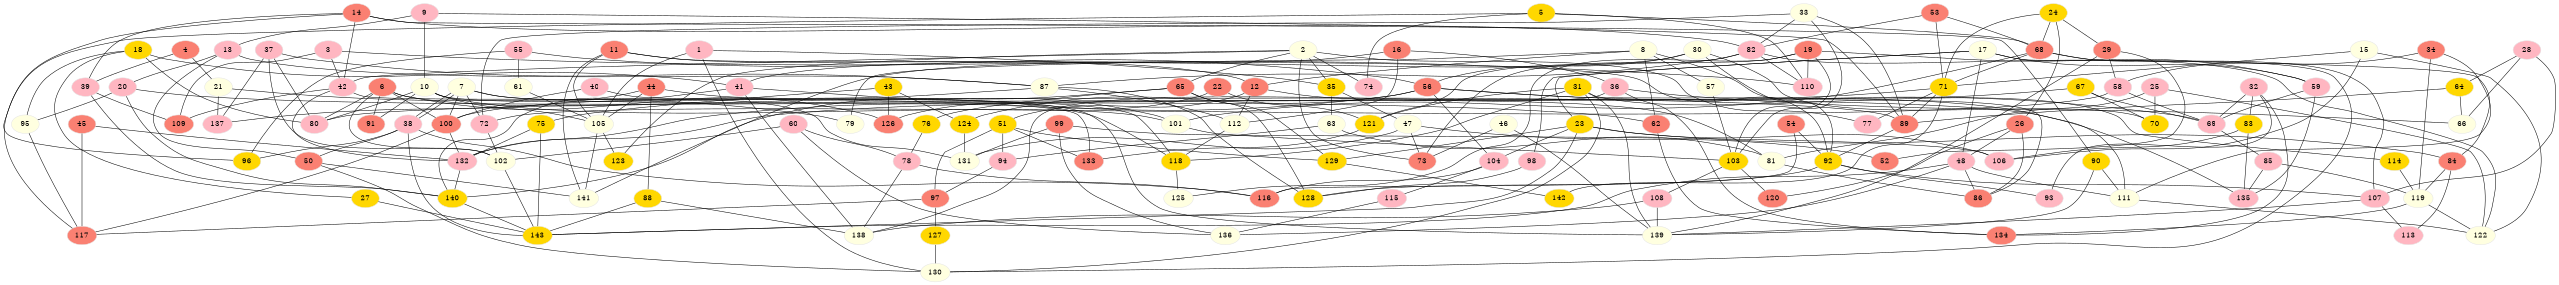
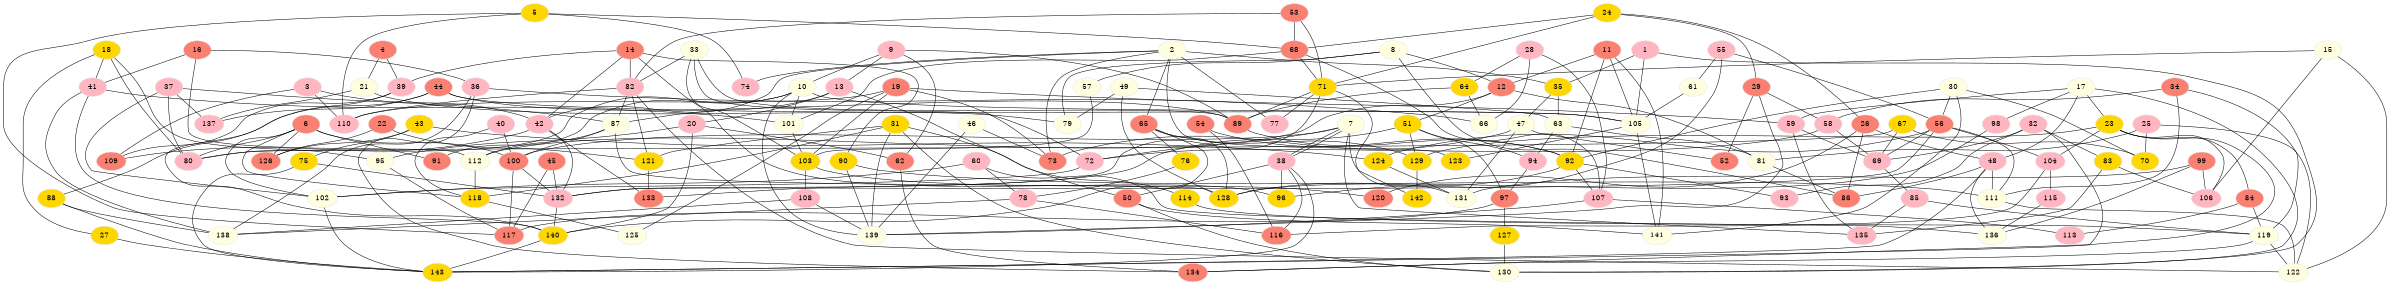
(2349, 66) -> none
(1649, 80) -> (934, 86)
none -> (1124, 87)
